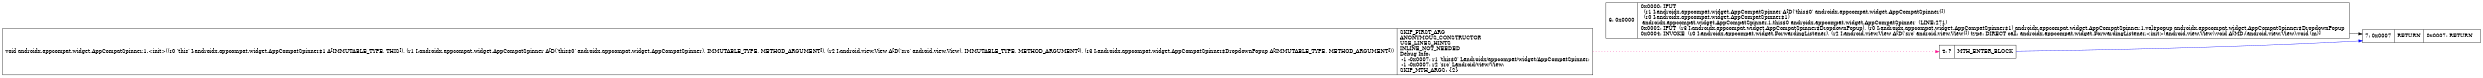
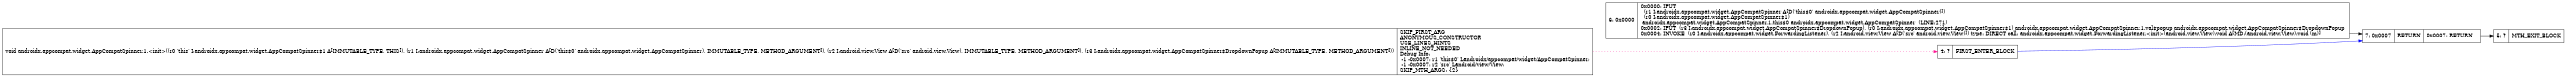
none -> (2529, 36)
(1985, 51) -> (1985, 51)
